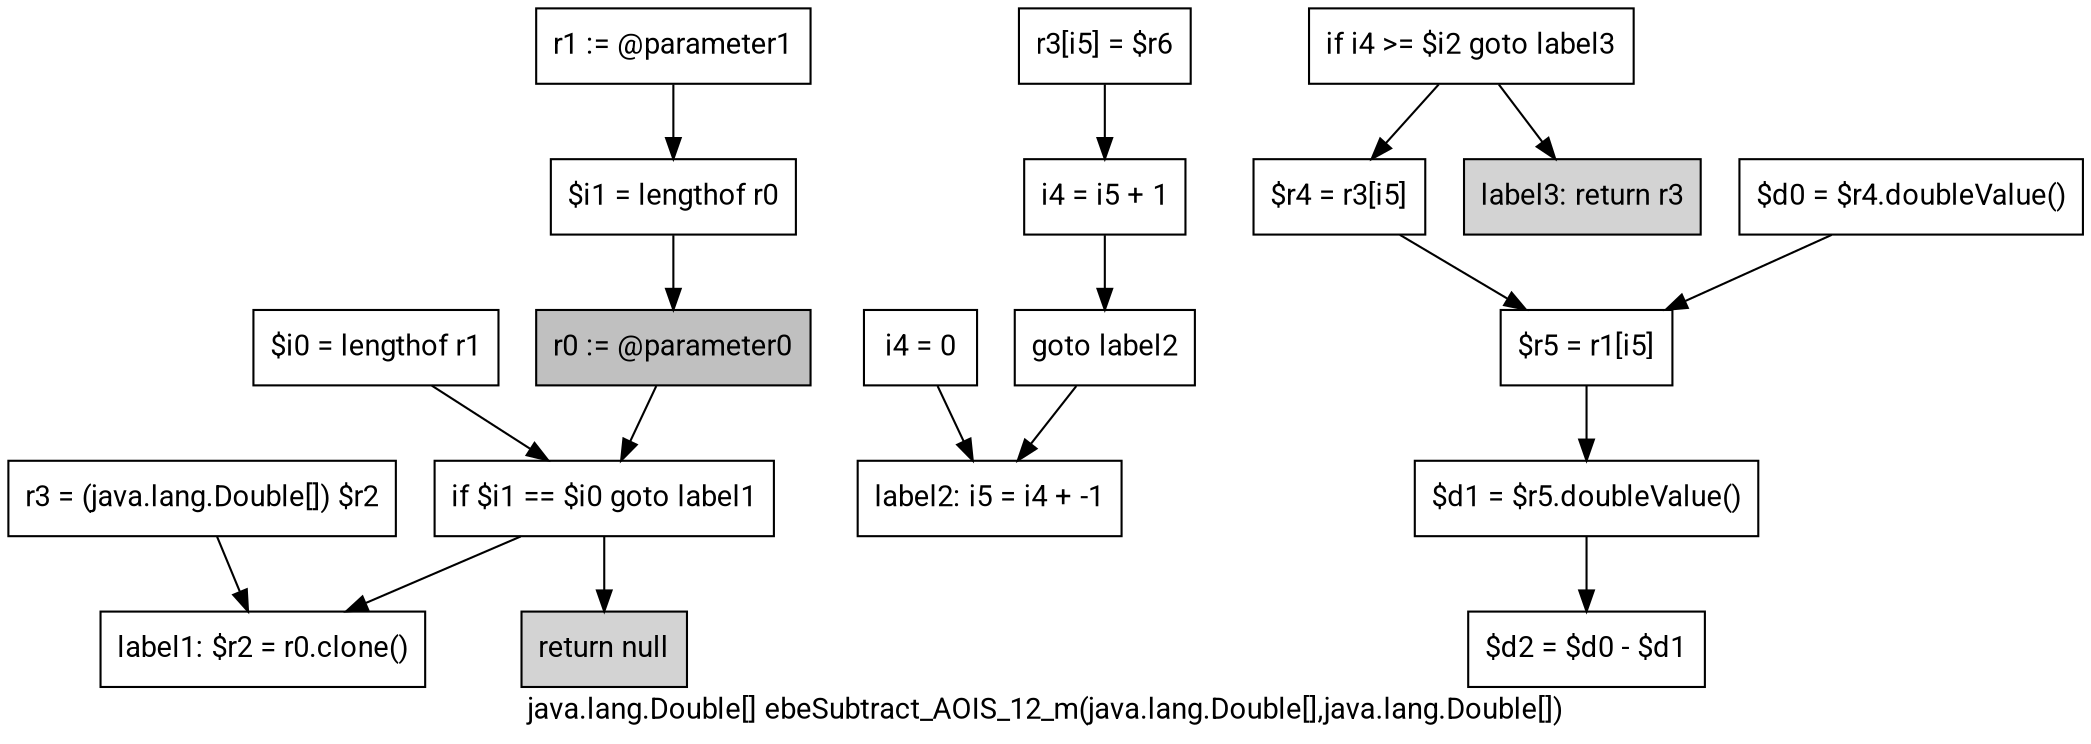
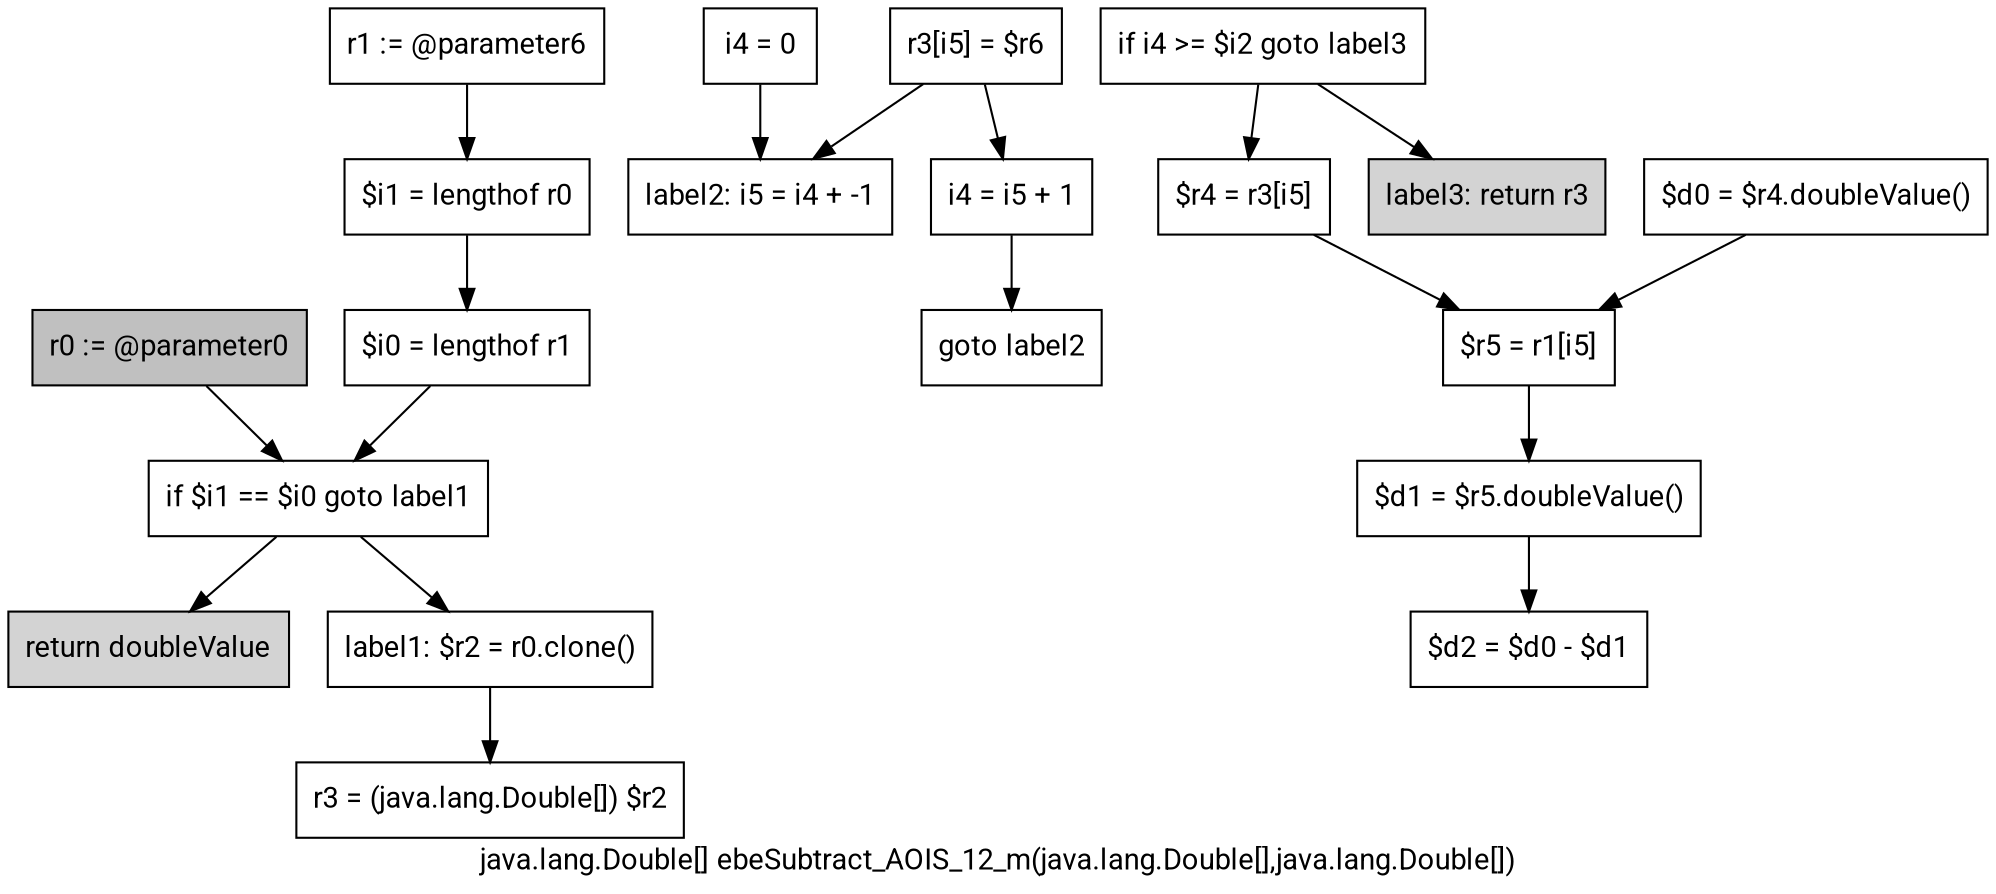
(673, 46) -> (467, 46)
(673, 262) -> (467, 262)
(1054, 415) -> (877, 115)
(228, 564) -> (490, 714)
(604, 649) -> (149, 649)
